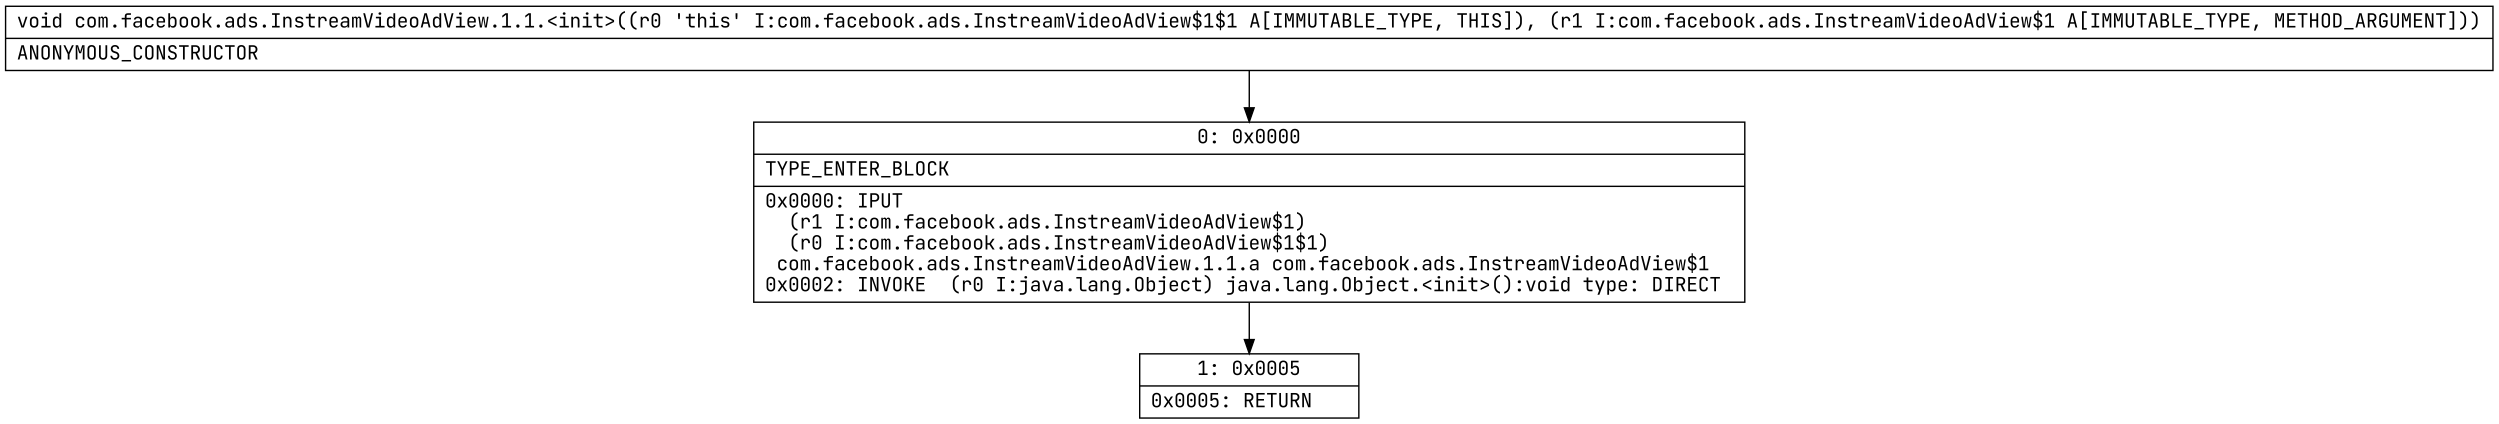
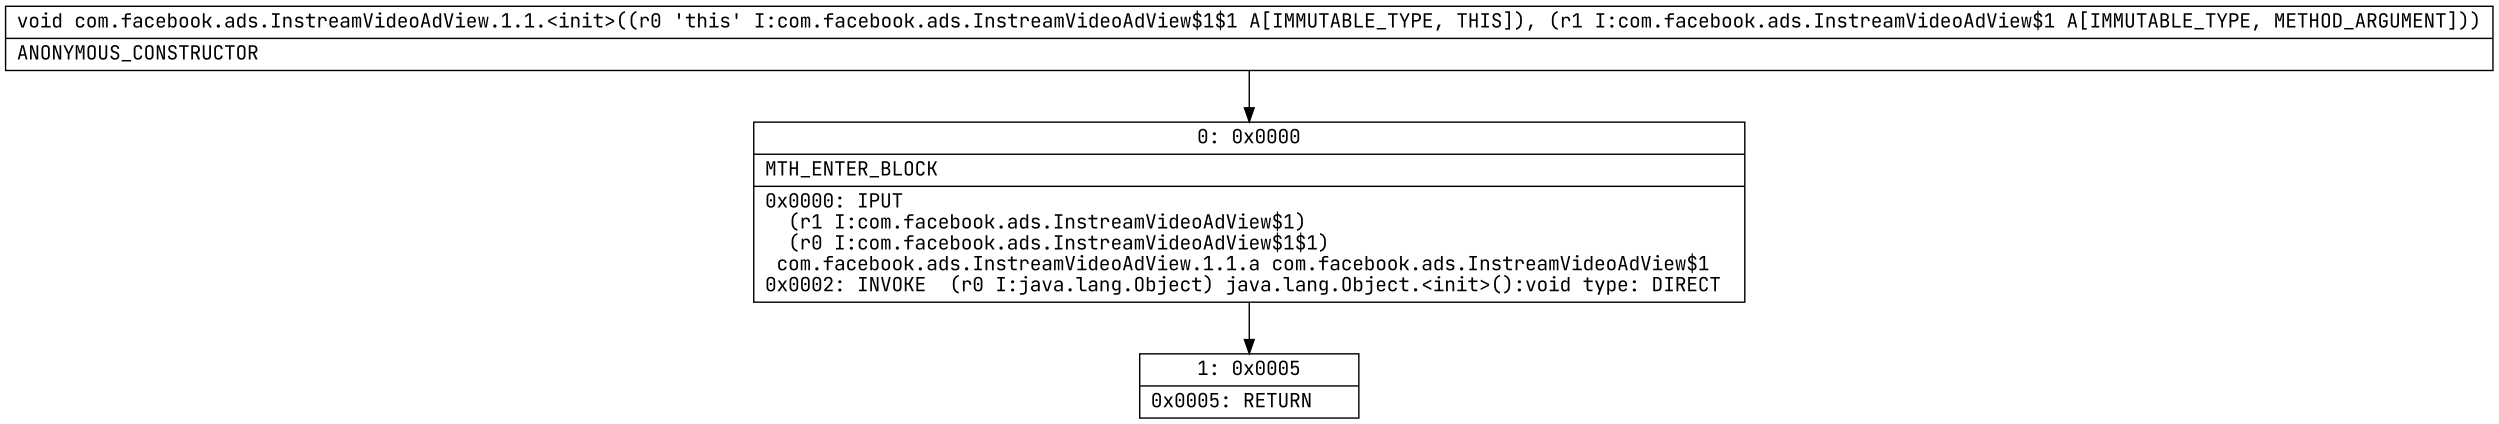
(858, 170) -> (851, 170)
